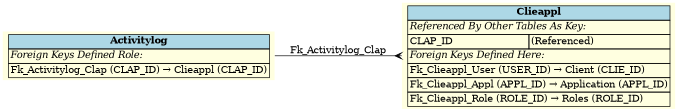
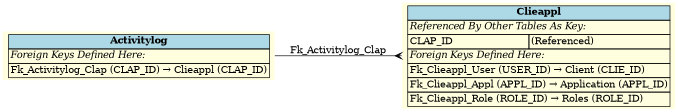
(77, 55) -> (78, 55)
